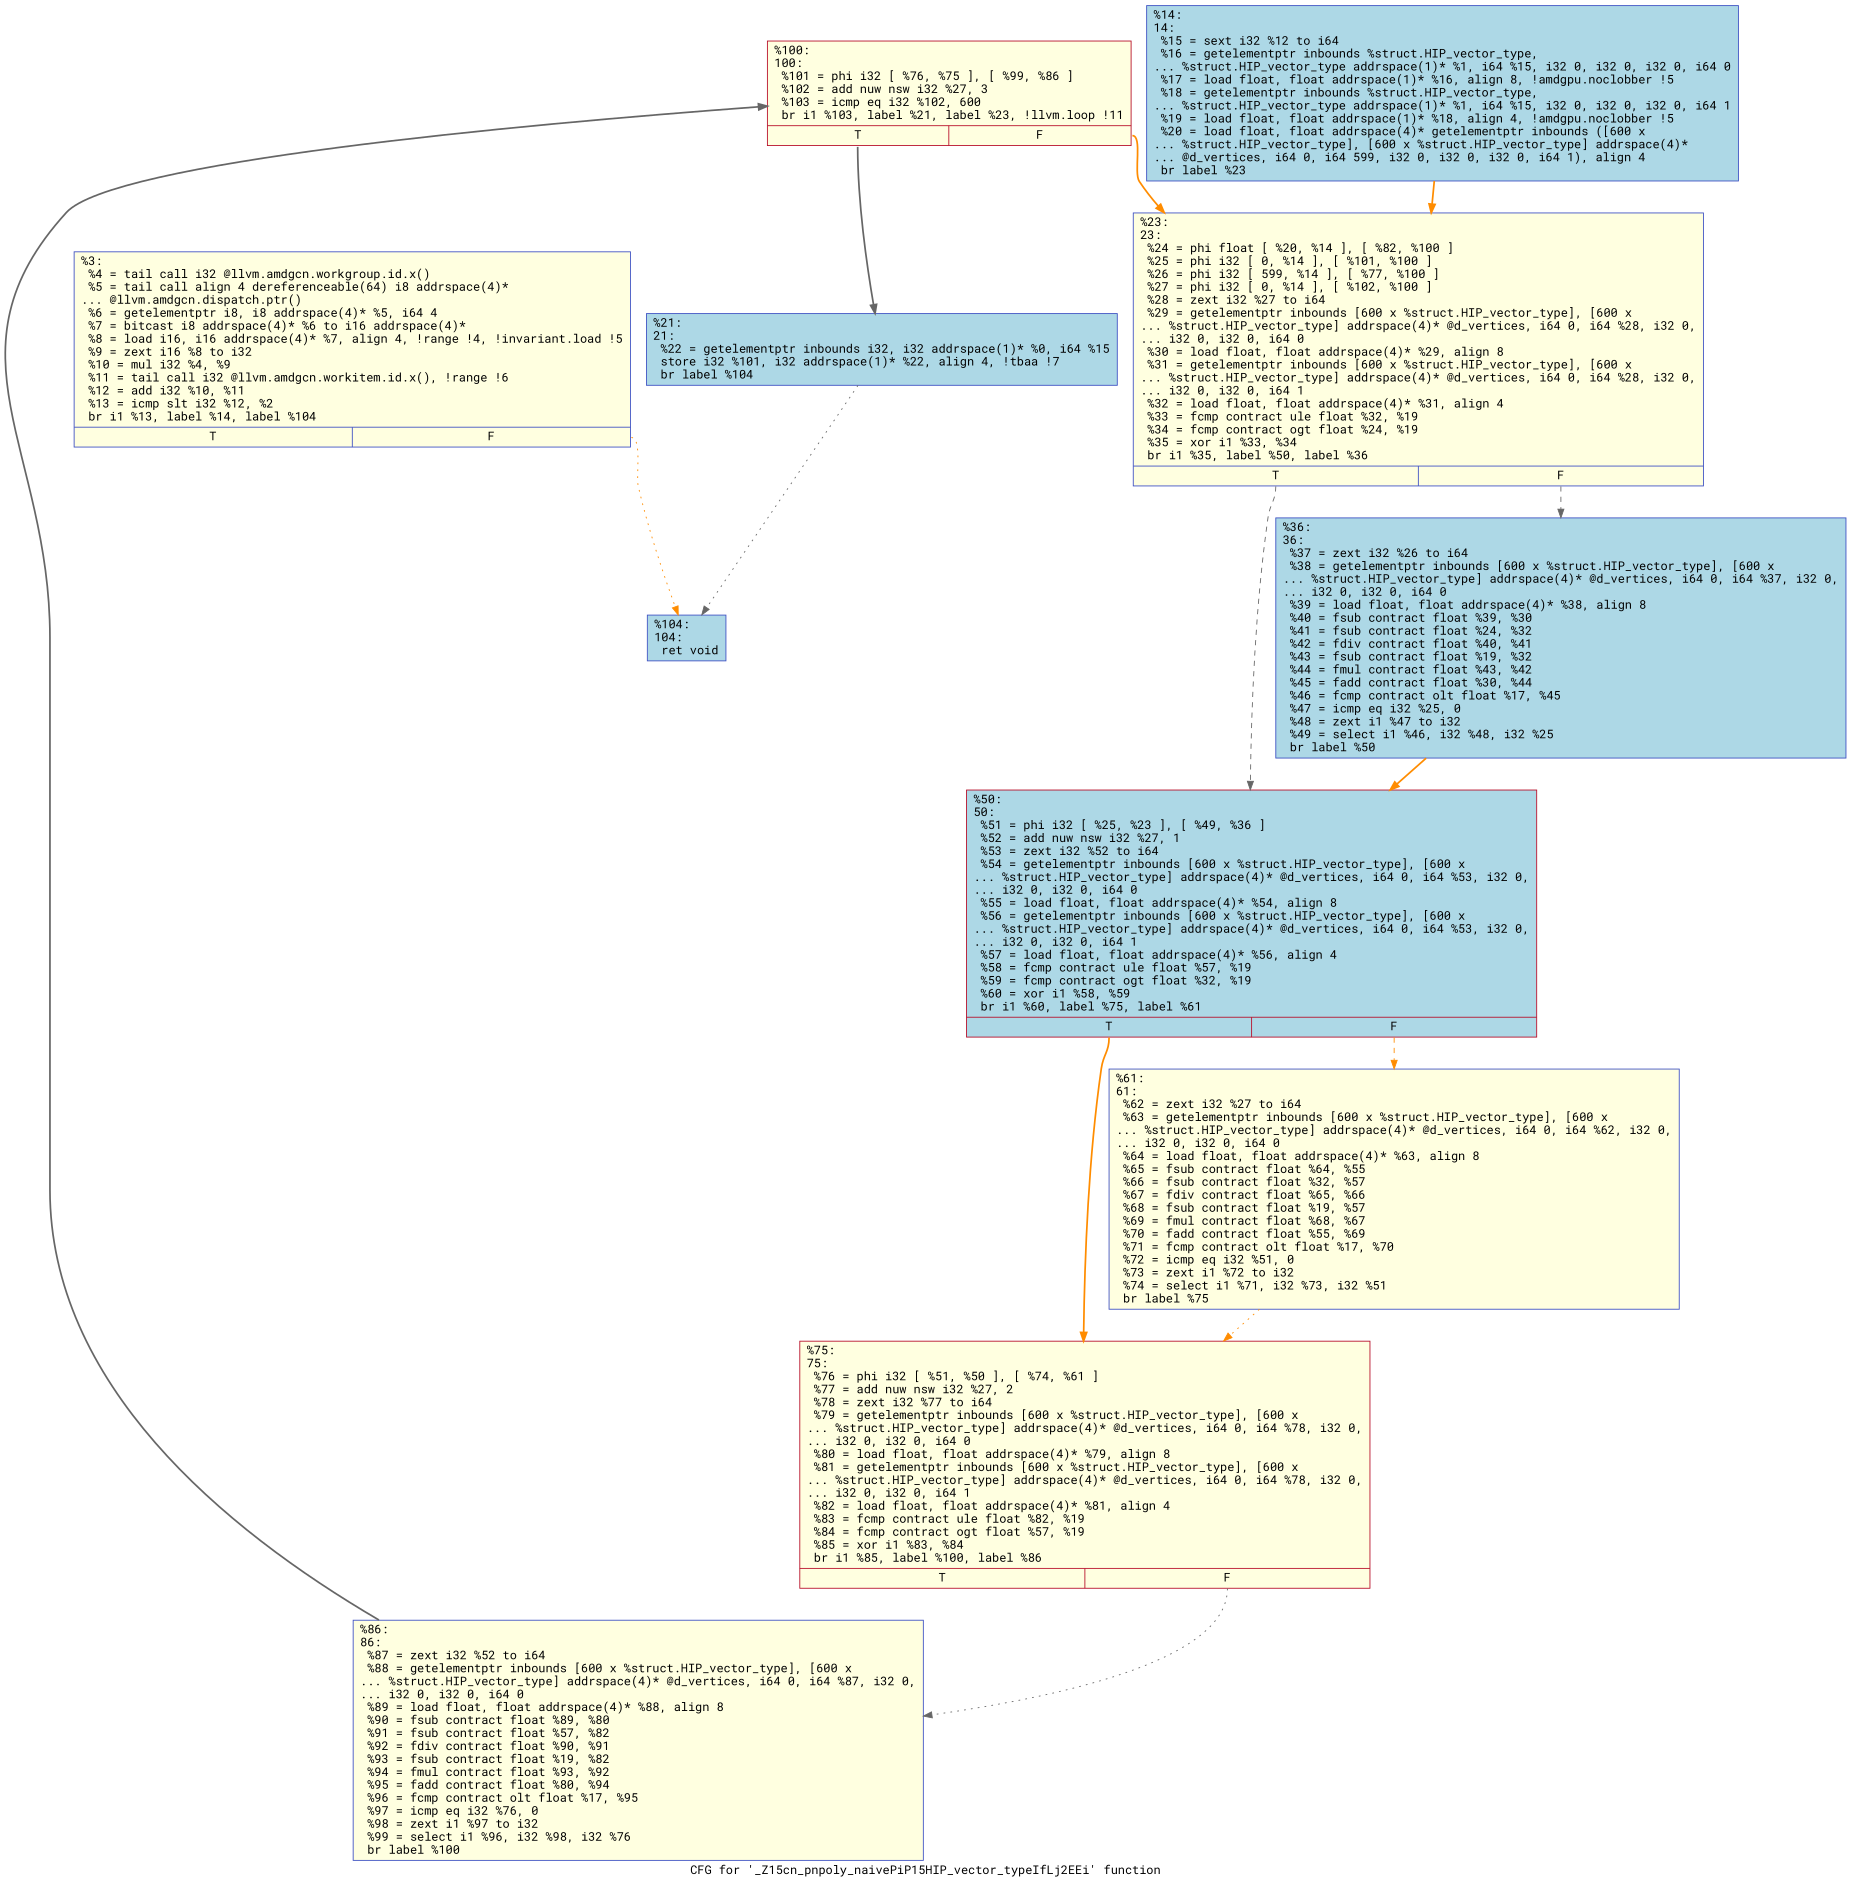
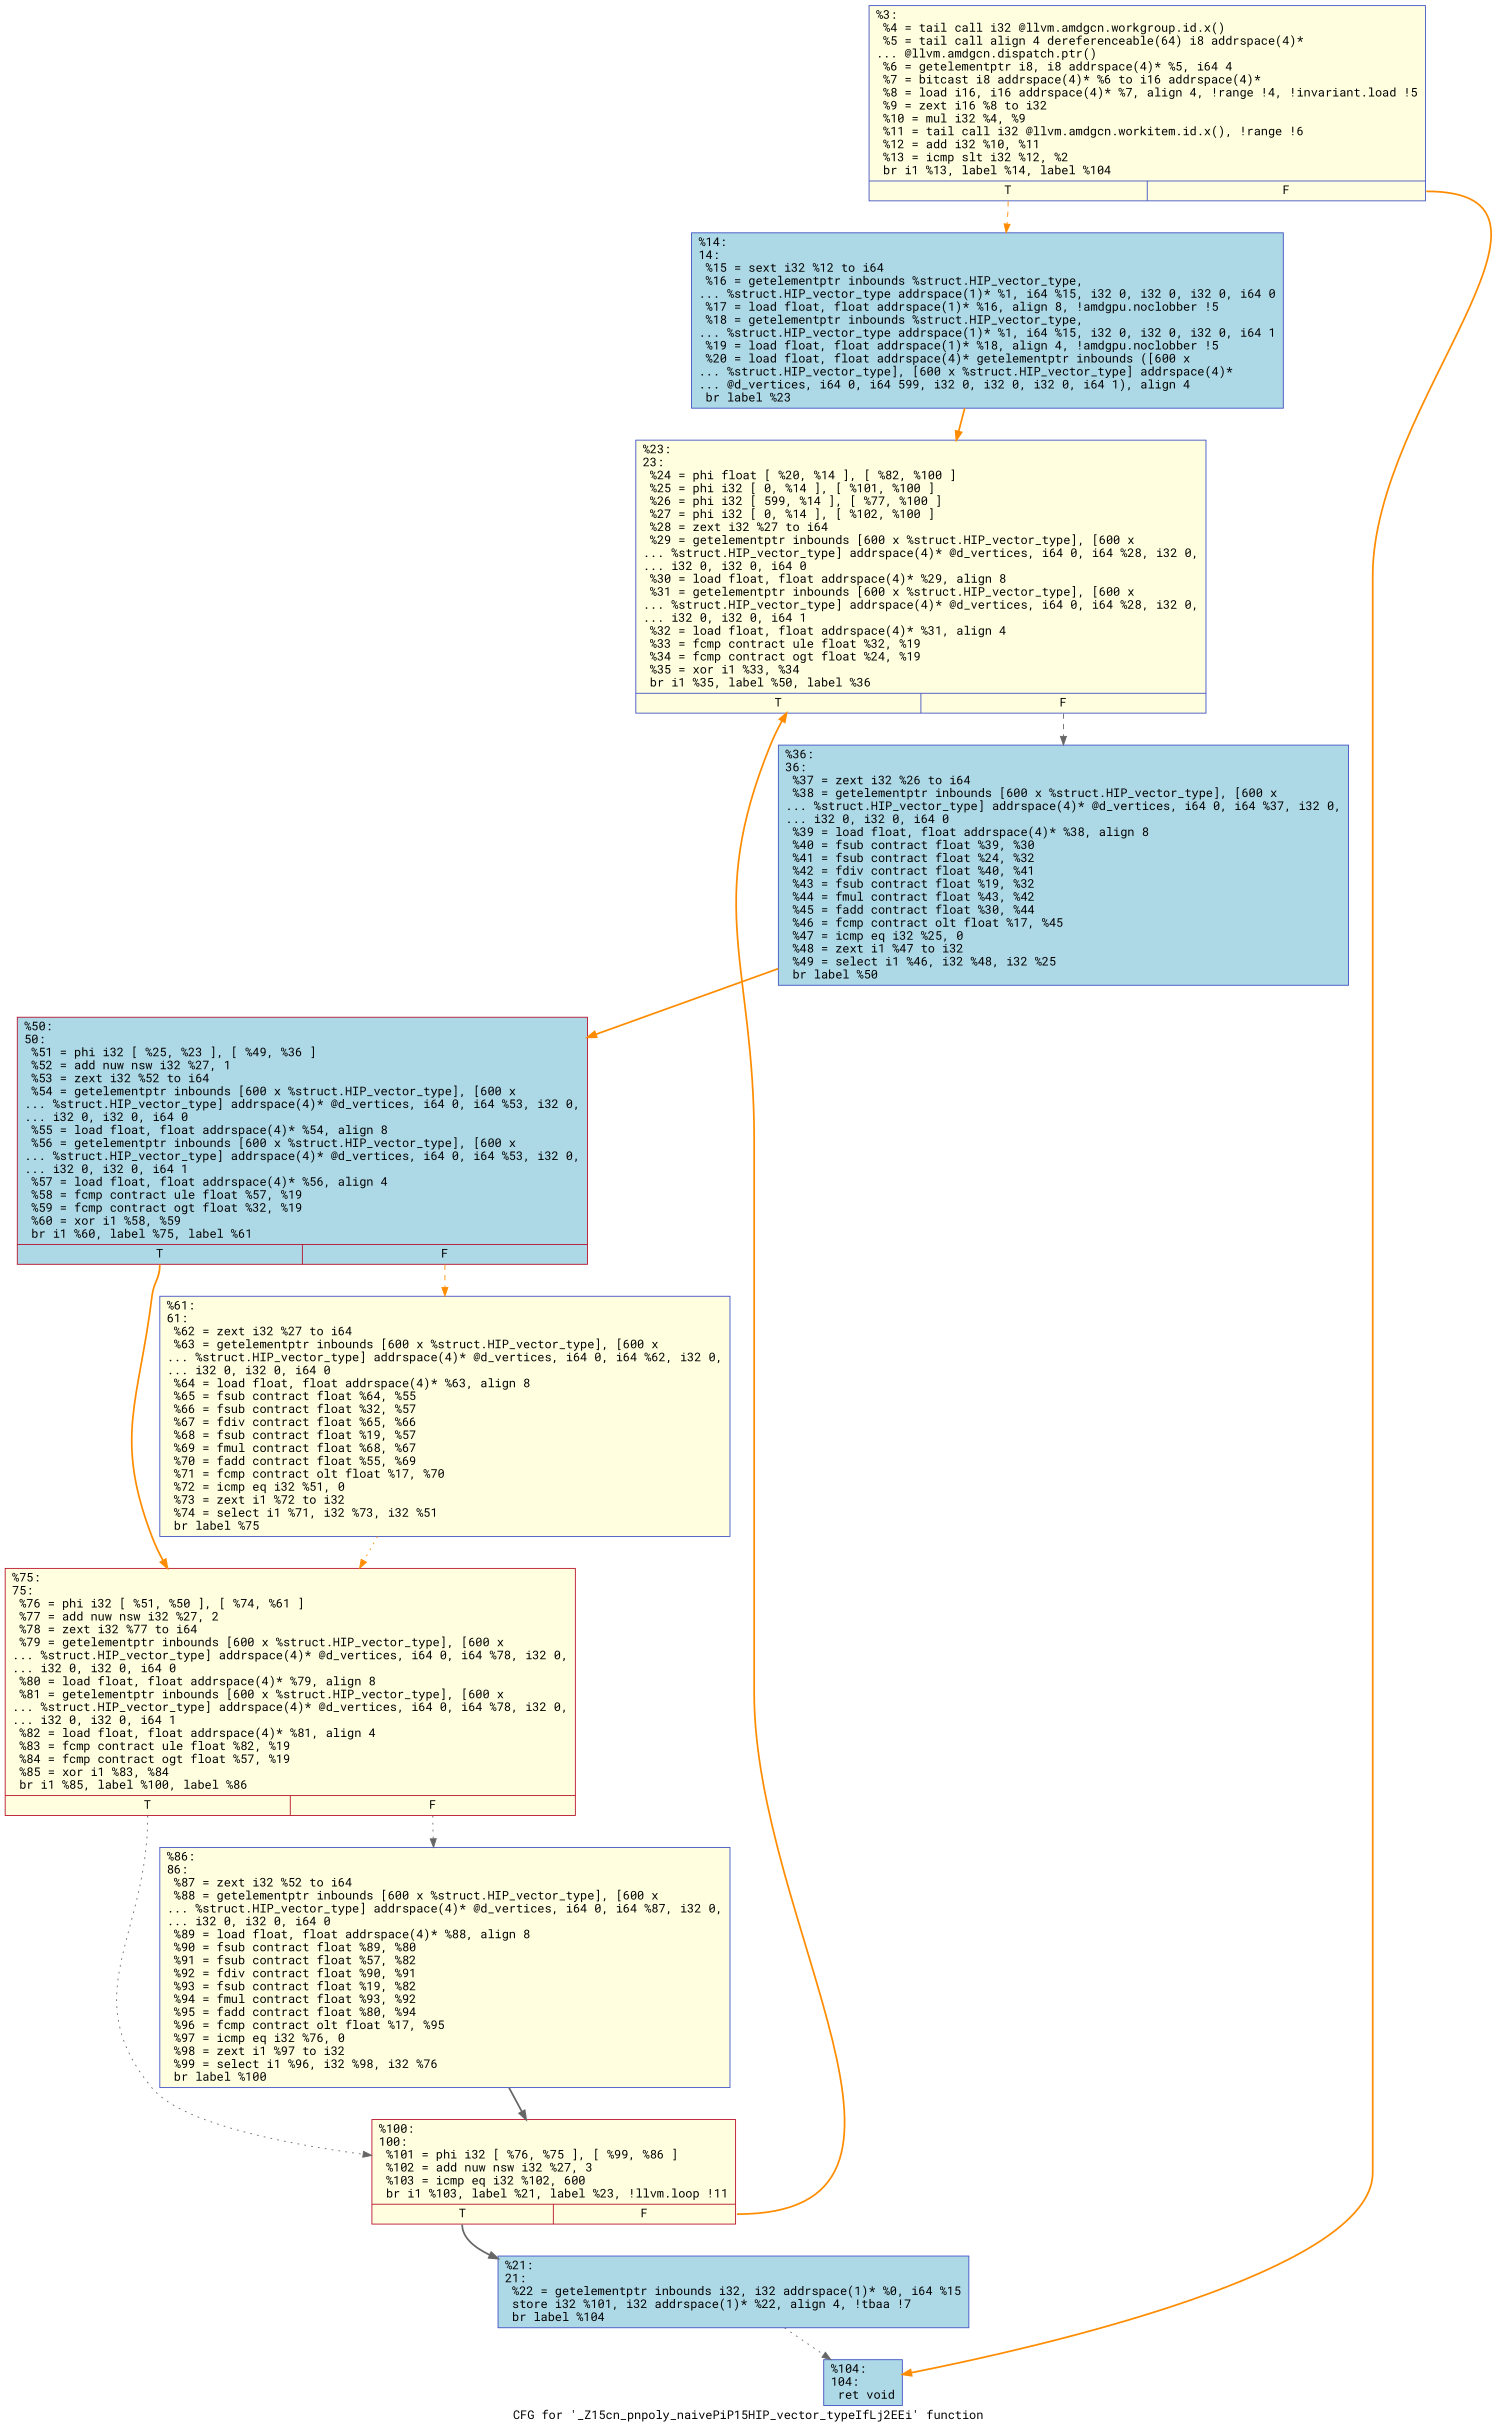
none -> (1008, 213)
(648, 522) -> (1373, 1409)
(1256, 633) -> none
none -> (136, 2063)
